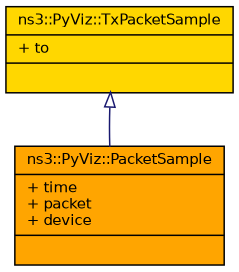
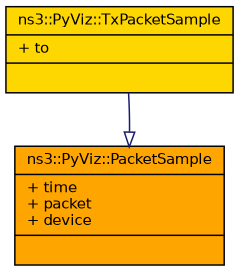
(109, 127) -> (129, 112)
